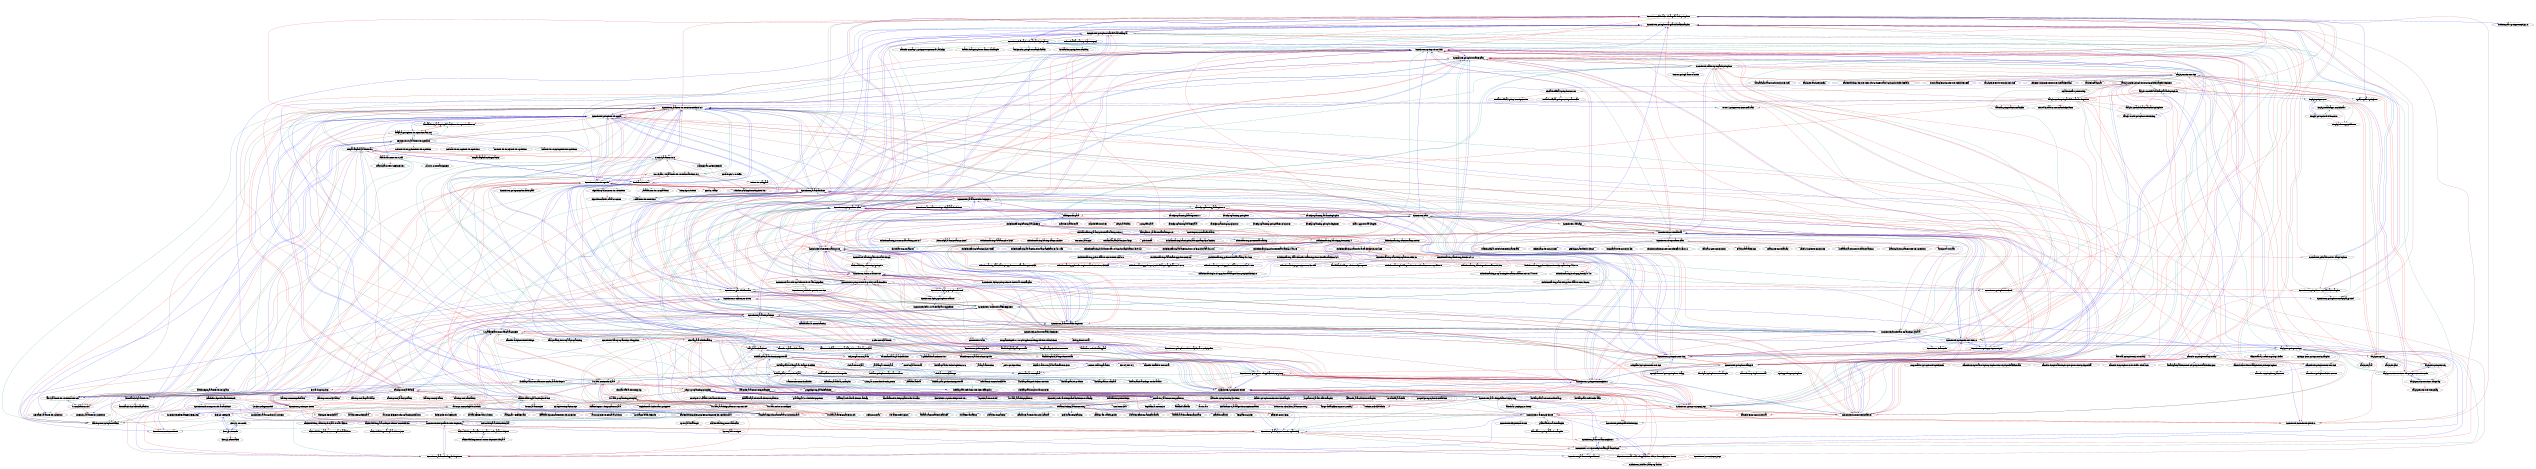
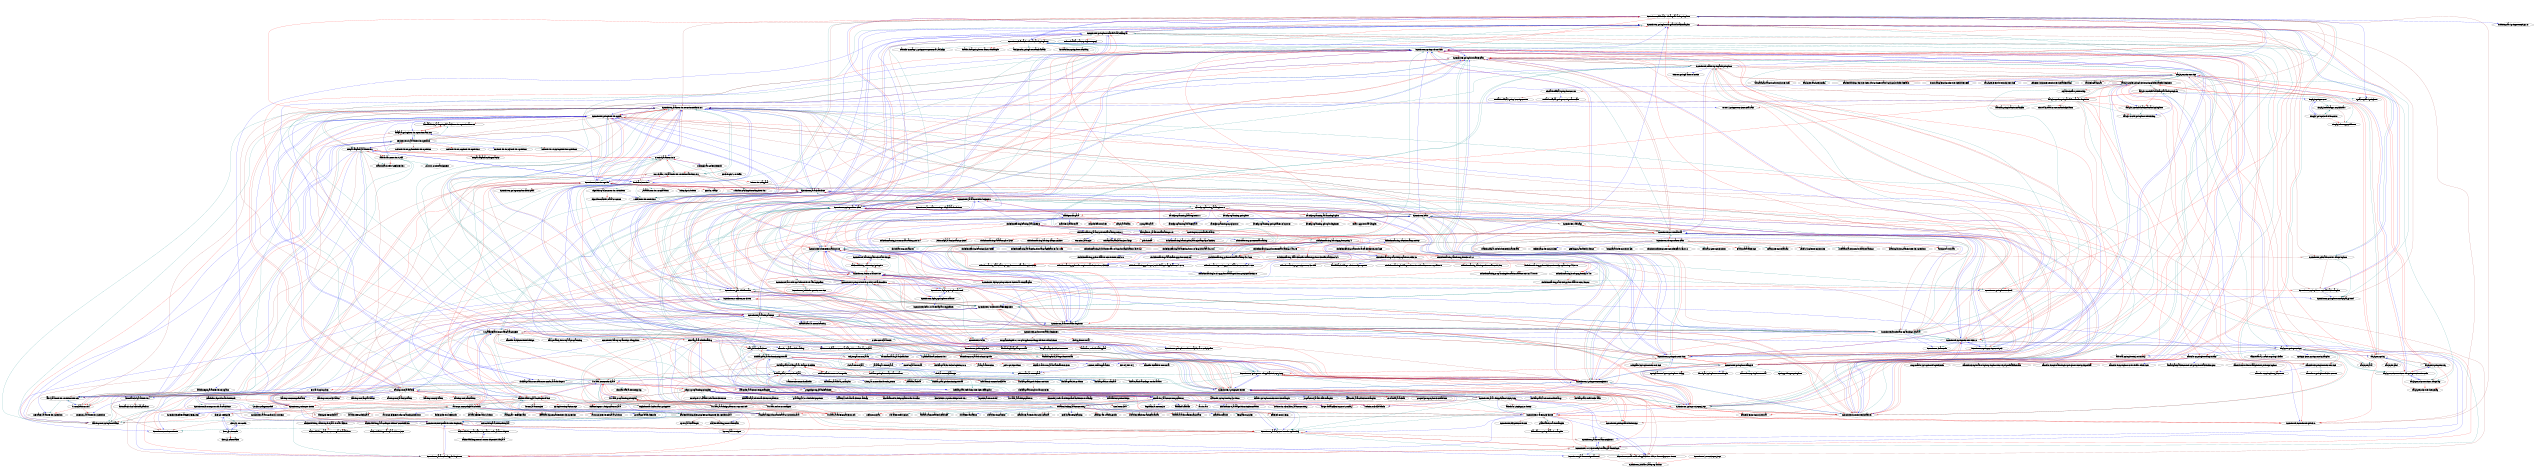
(733, 153) -> (785, 187)
